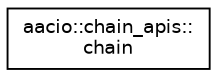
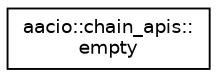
(109, 39) -> (109, 39)
